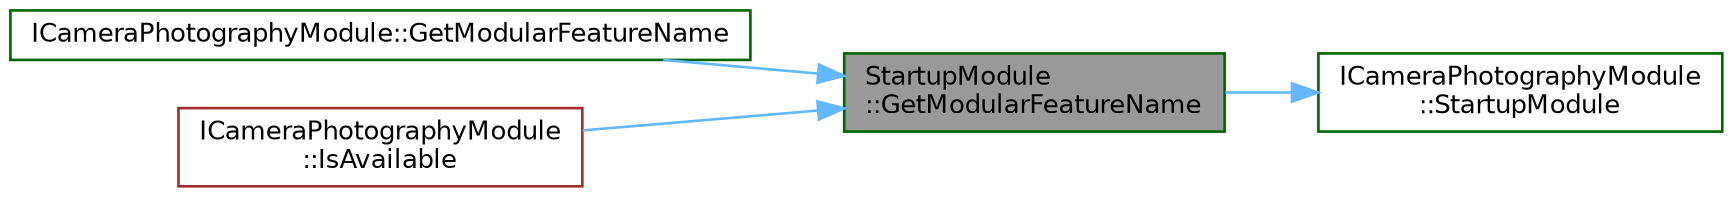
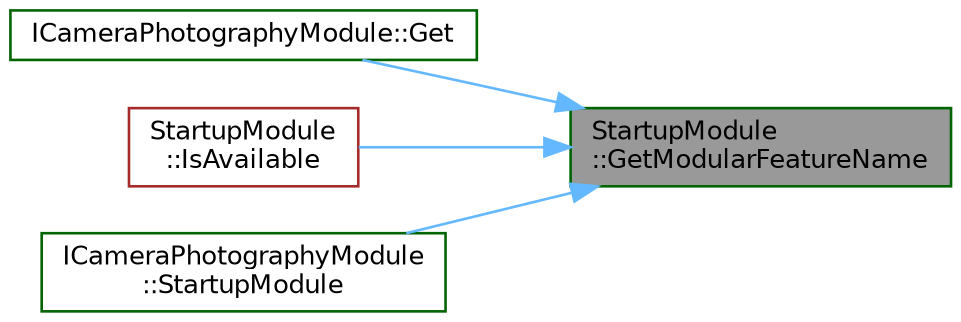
(380, 35) -> (244, 35)
(1259, 92) -> (489, 213)
(380, 147) -> (244, 147)
